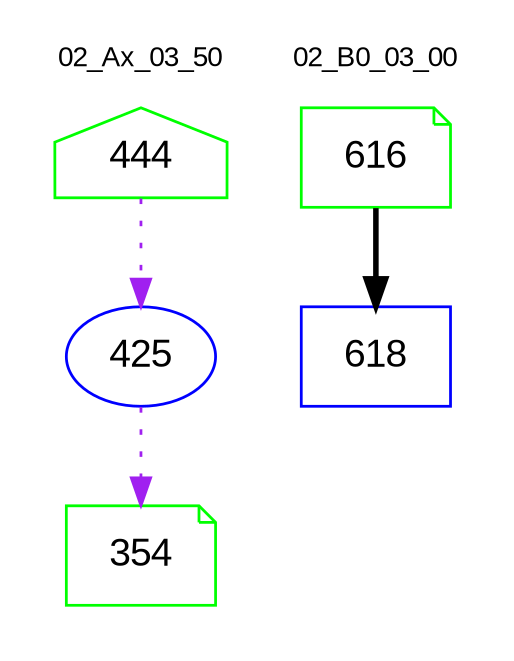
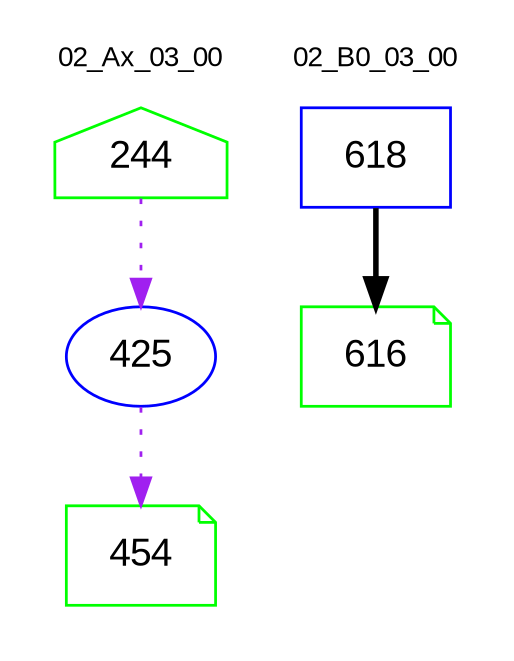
(141, 59) -> (141, 59)
(141, 158) -> (141, 158)
(376, 243) -> (376, 243)
(141, 556) -> (141, 556)
